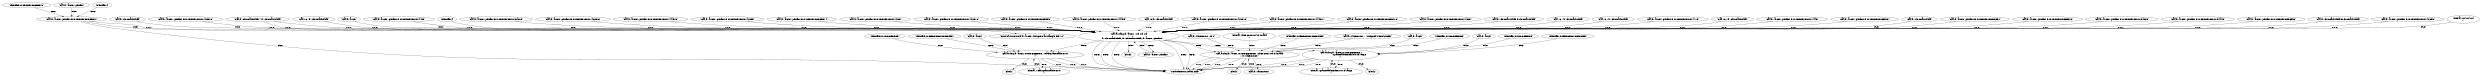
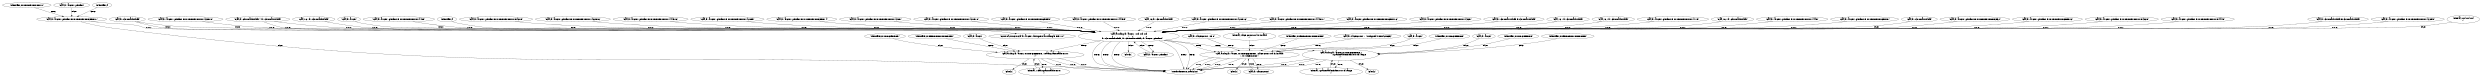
(27, 5) -> (27, 5)
(2271, 19) -> none
(550, 30) -> (575, 30)
(1185, 72) -> (1185, 72)
